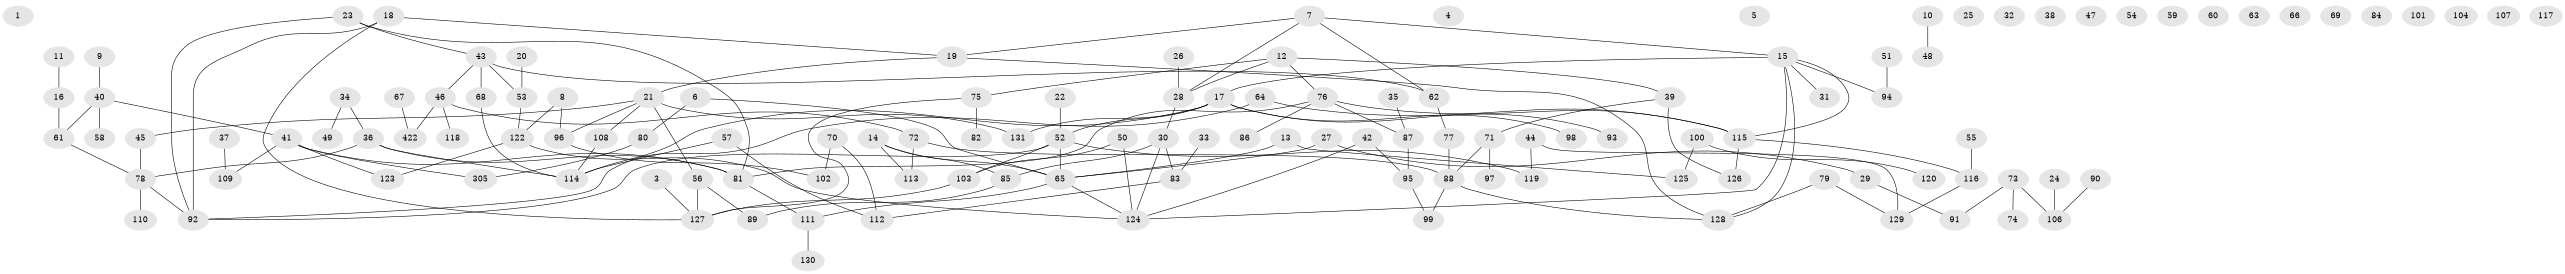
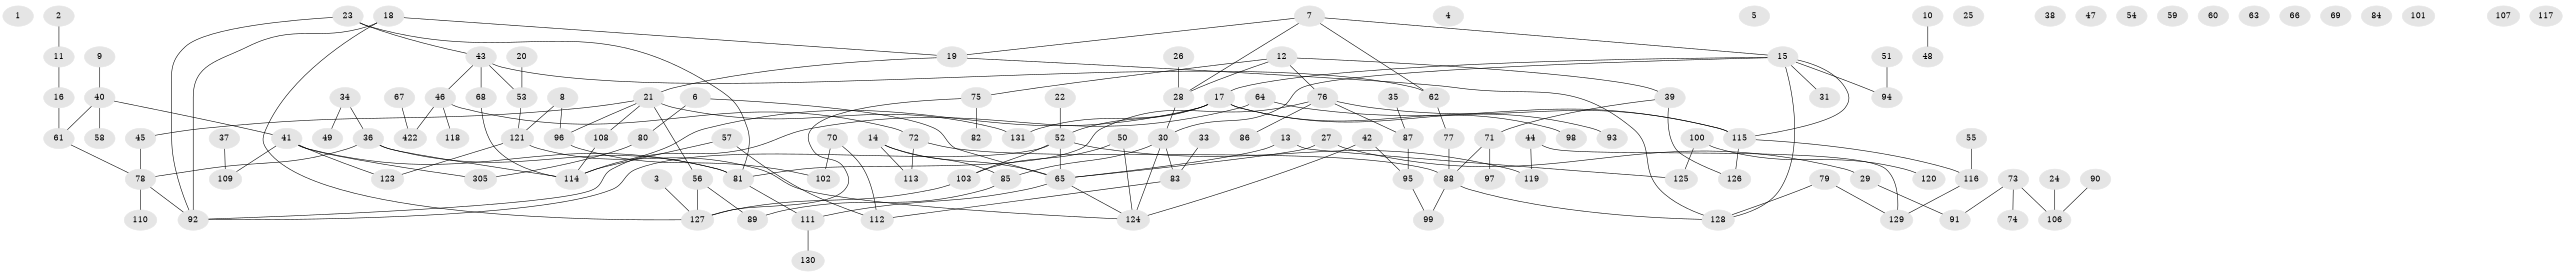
none -> (59, 16)
(2009, 16) -> none
(2461, 16) -> none
(517, 138) -> (517, 138)
(1500, 204) -> (1449, 70)
